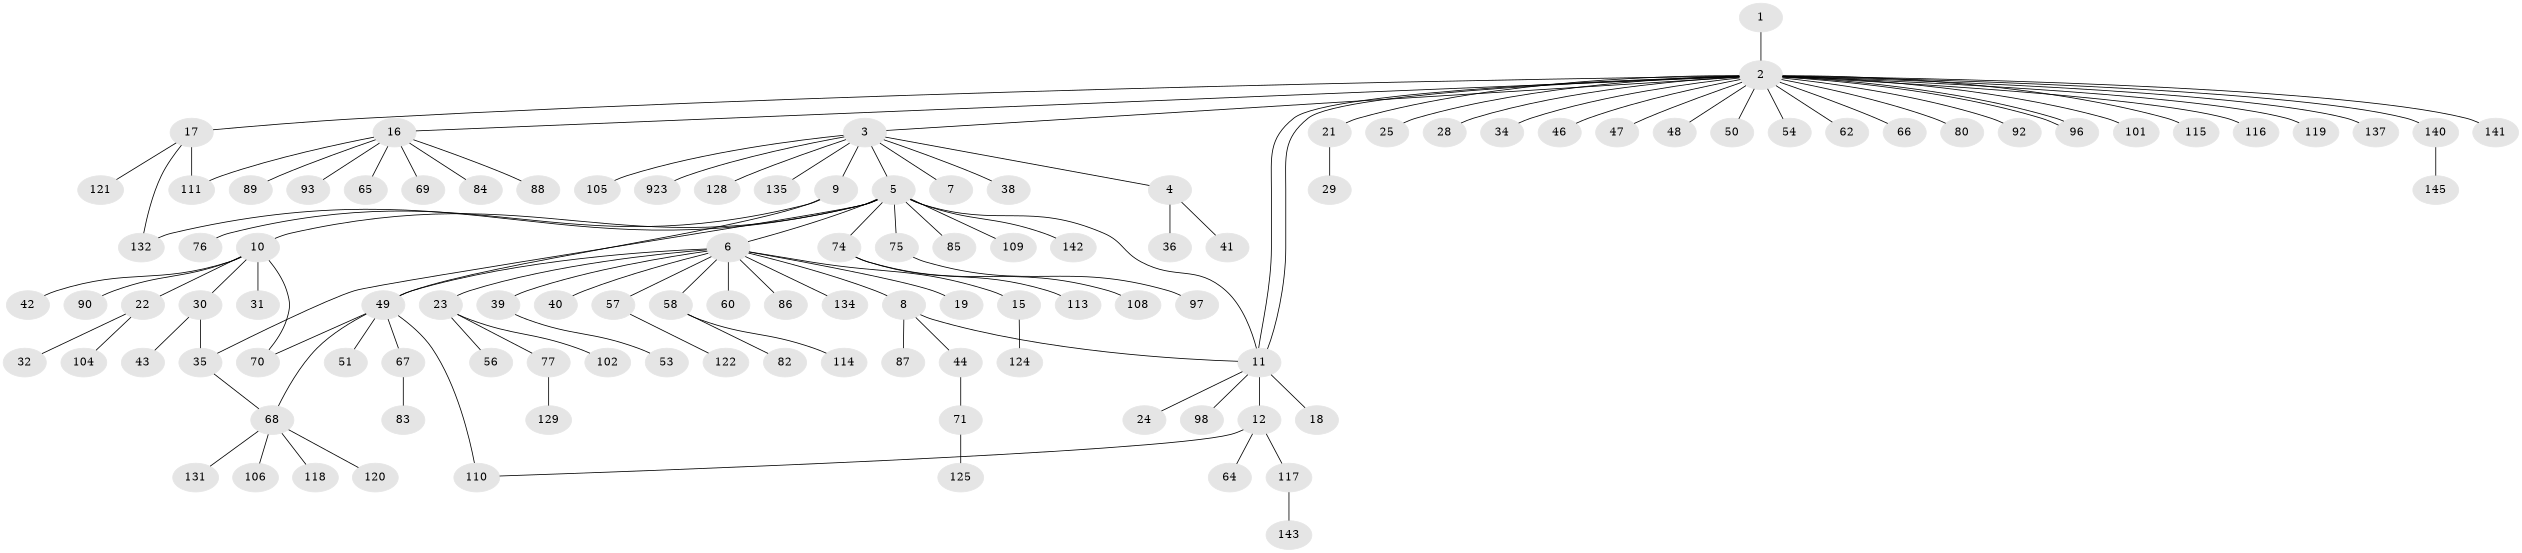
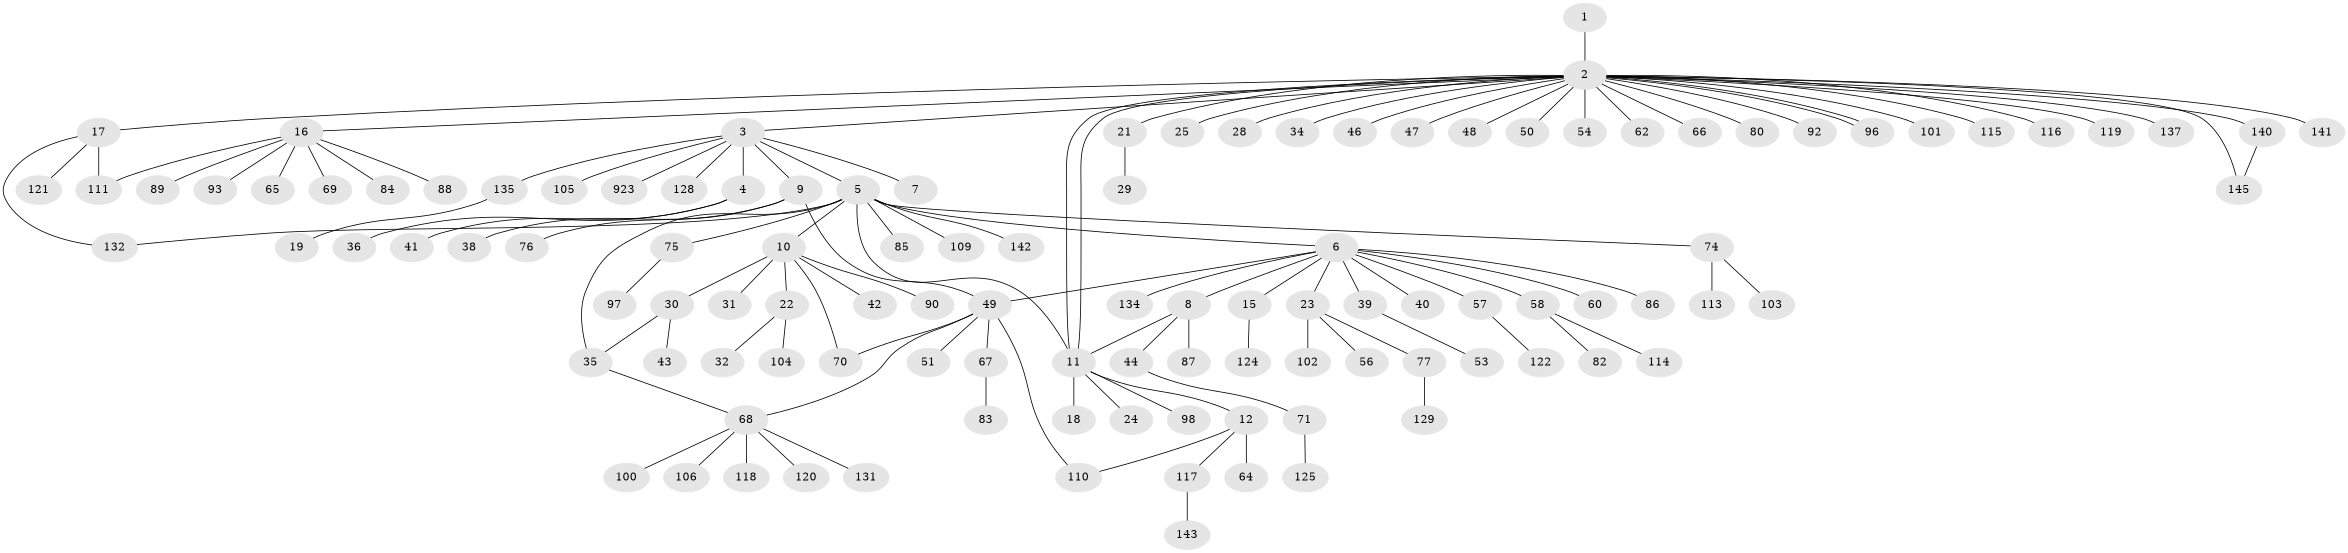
none -> (1940, 86)
(938, 159) -> (635, 219)
(863, 274) -> (400, 219)
(1138, 305) -> (1772, 305)
none -> (627, 478)
